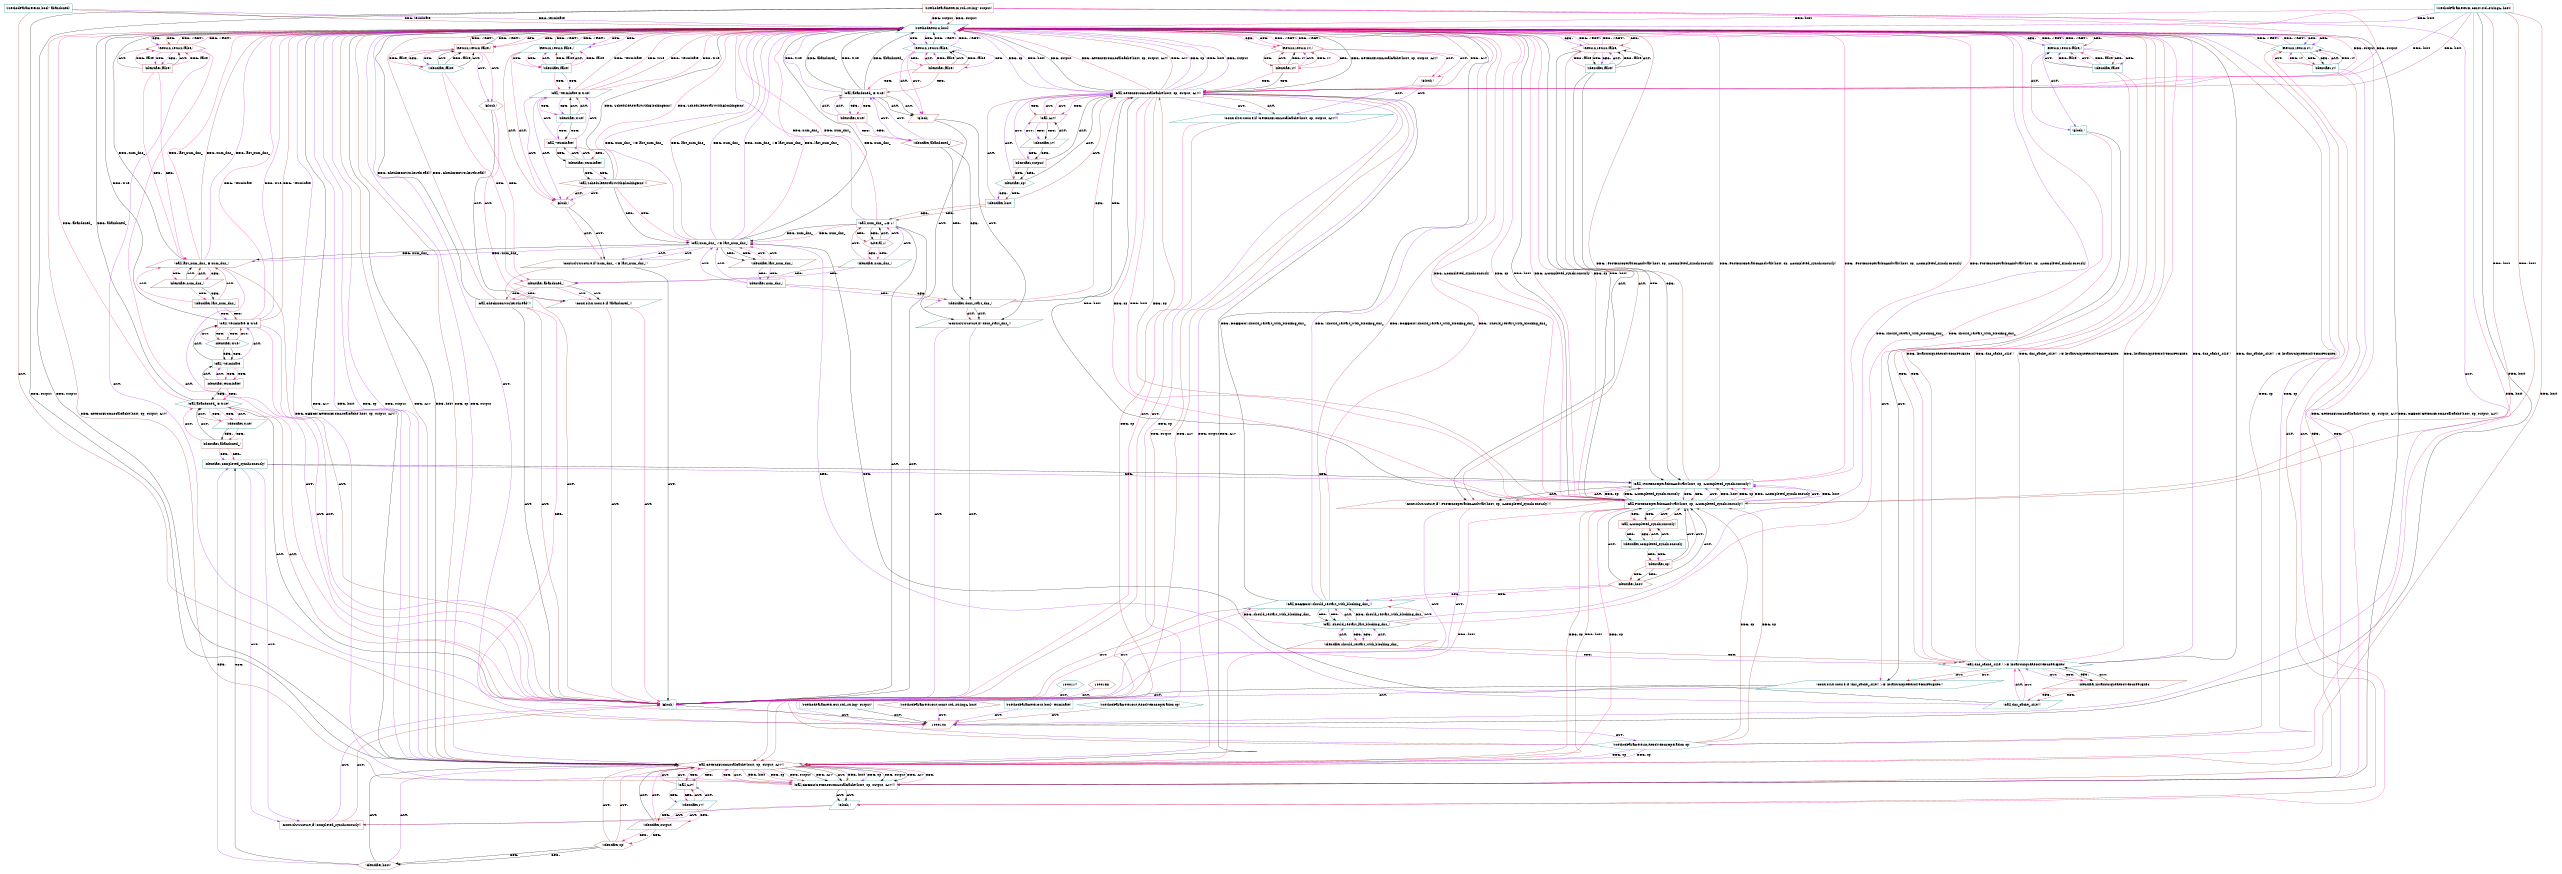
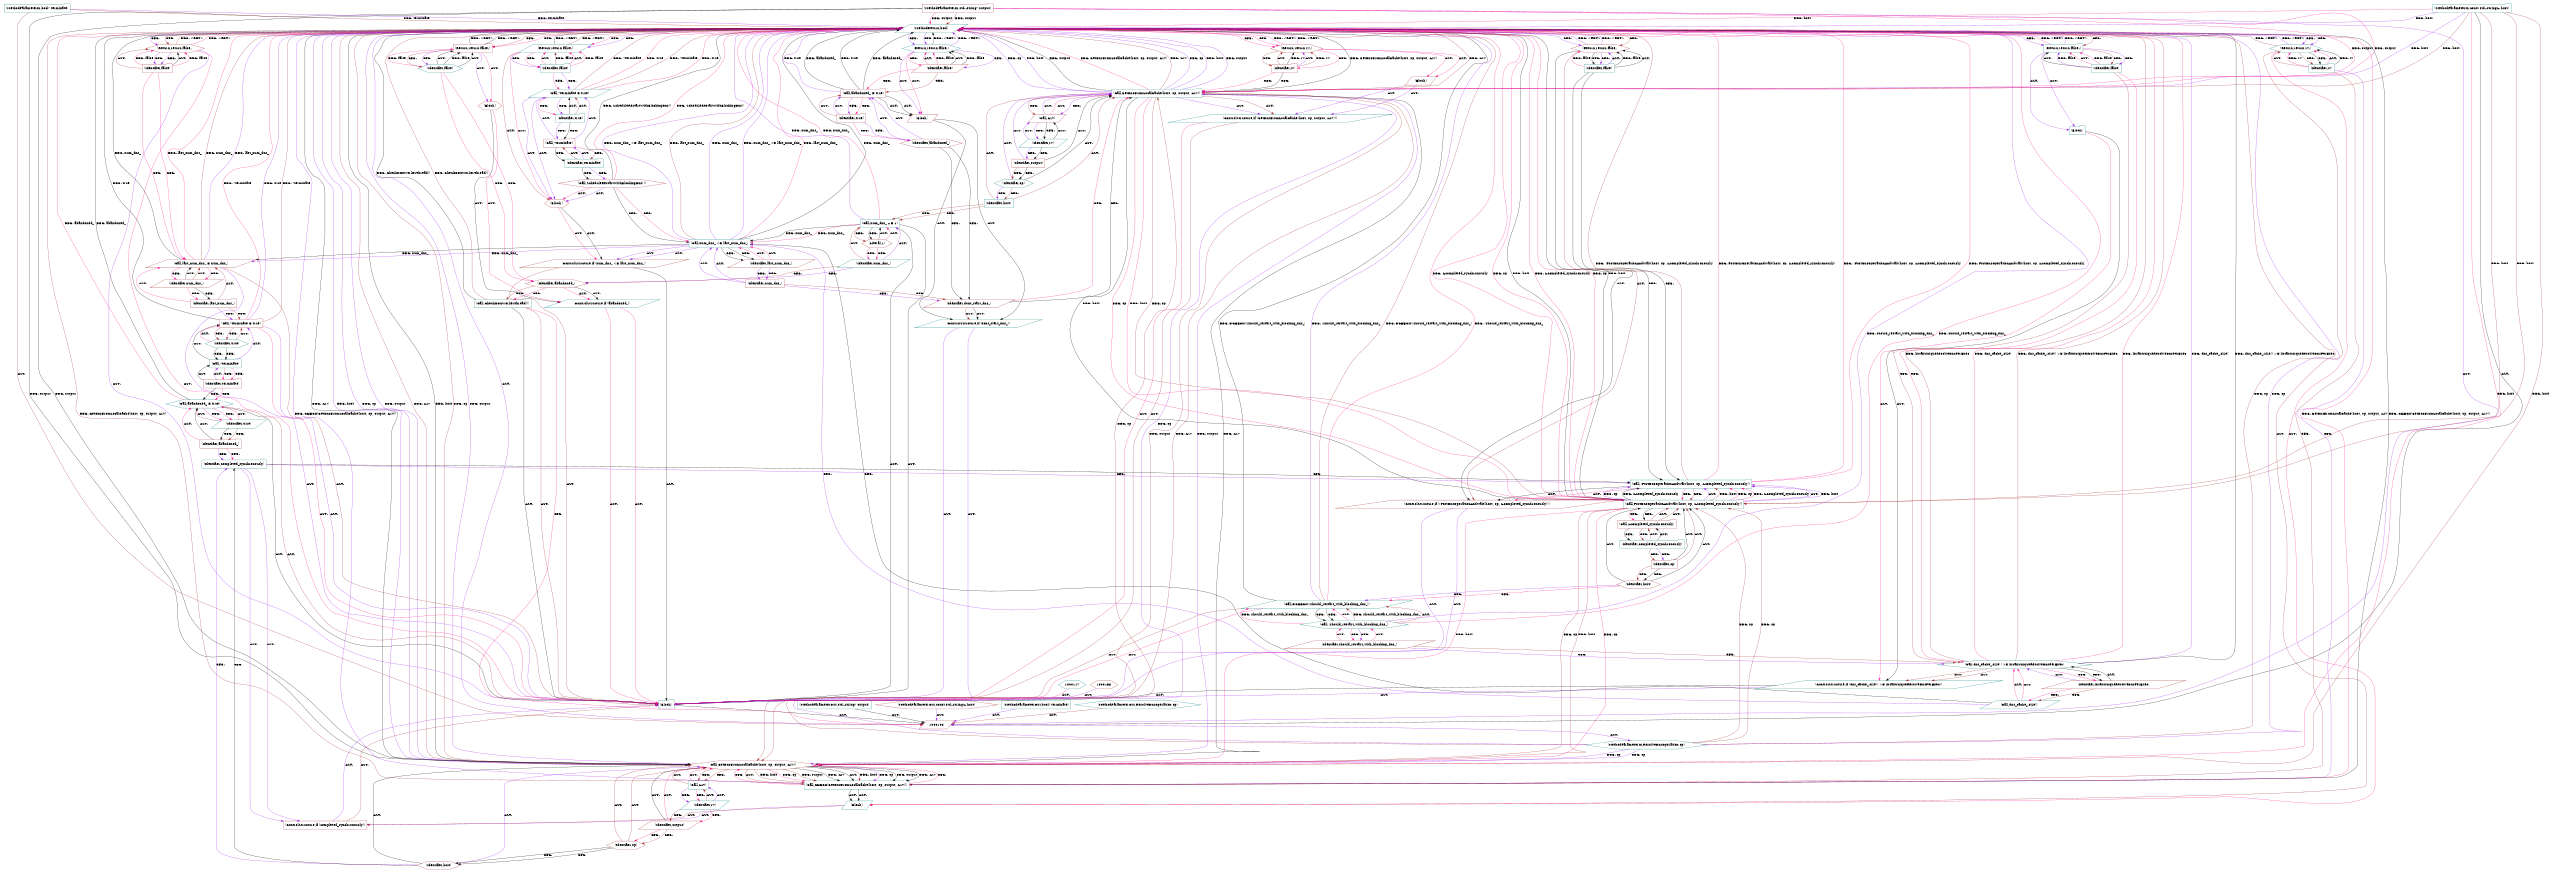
(38, 8) -> (37, 8)
(2517, 374) -> (2506, 374)
(1356, 625) -> (1354, 625)
